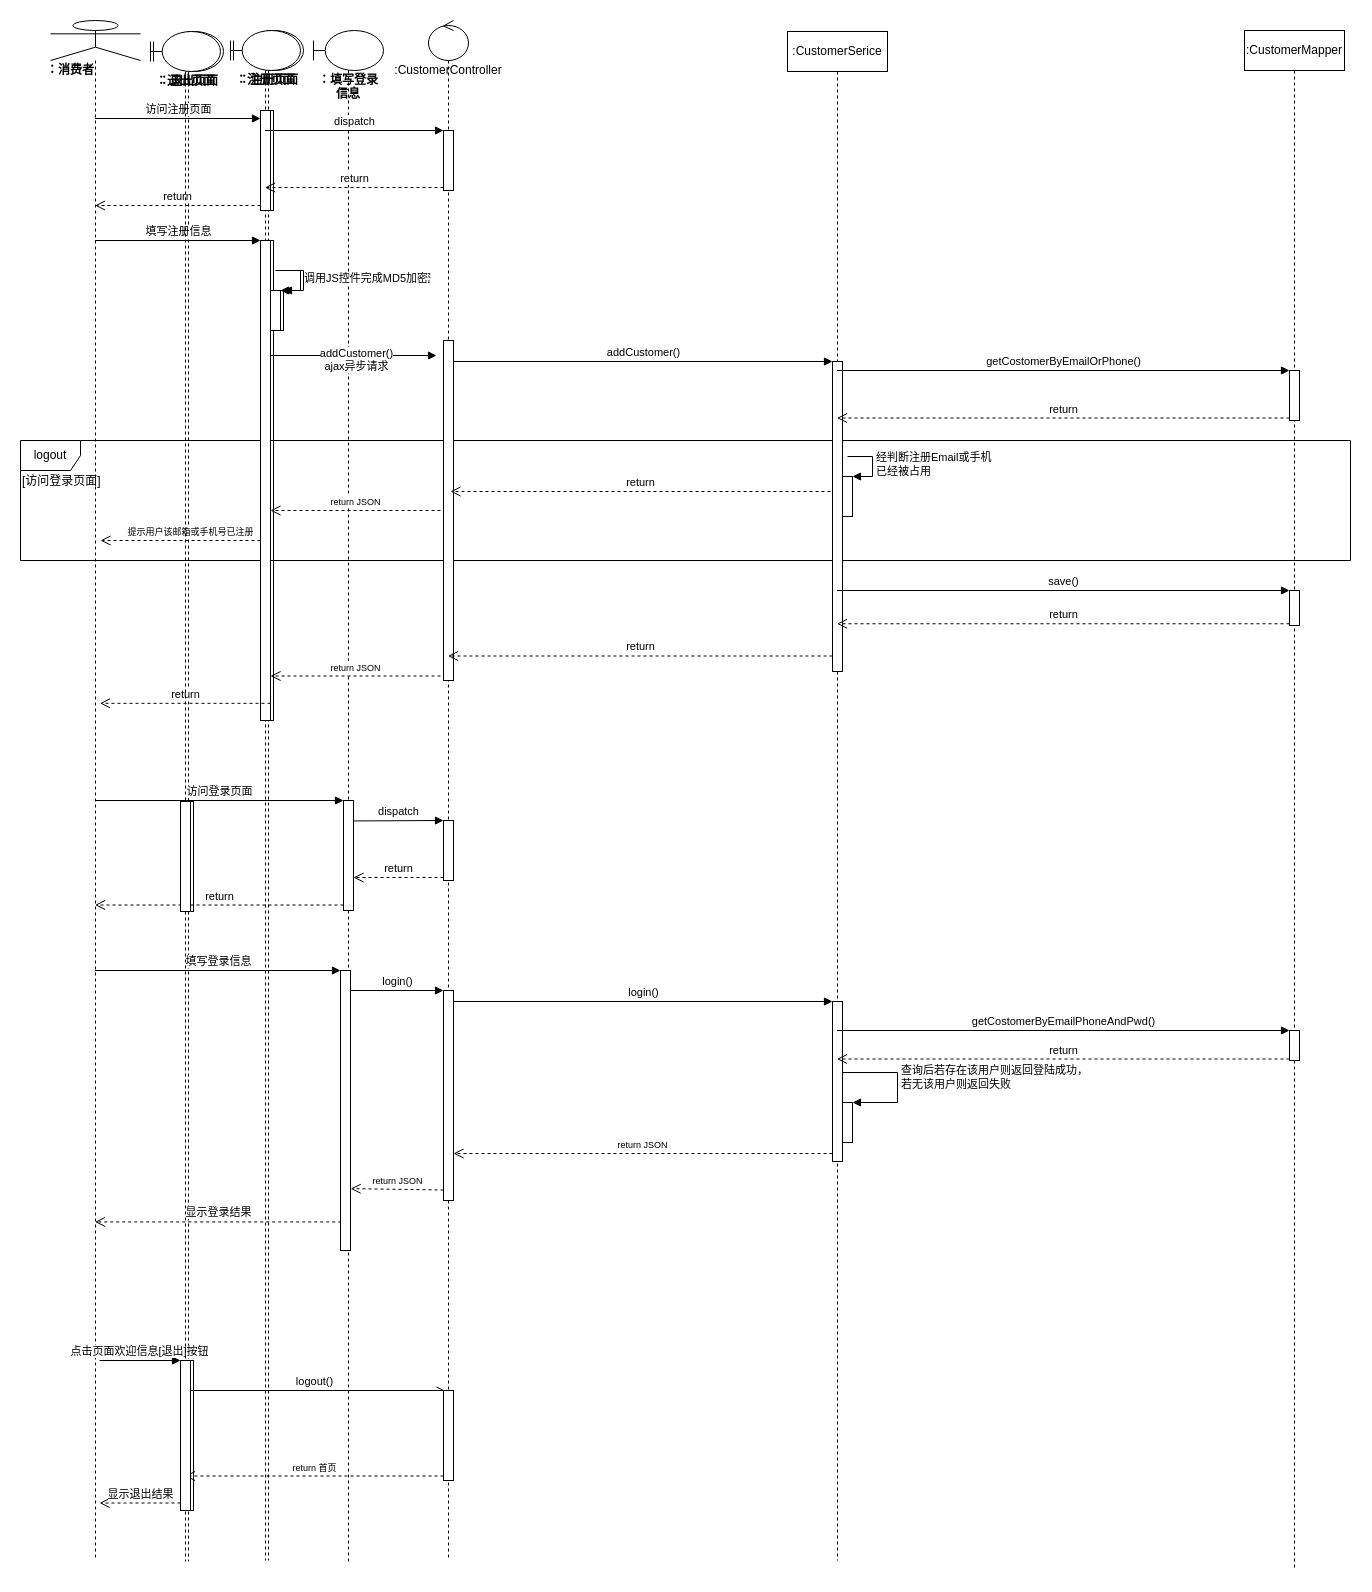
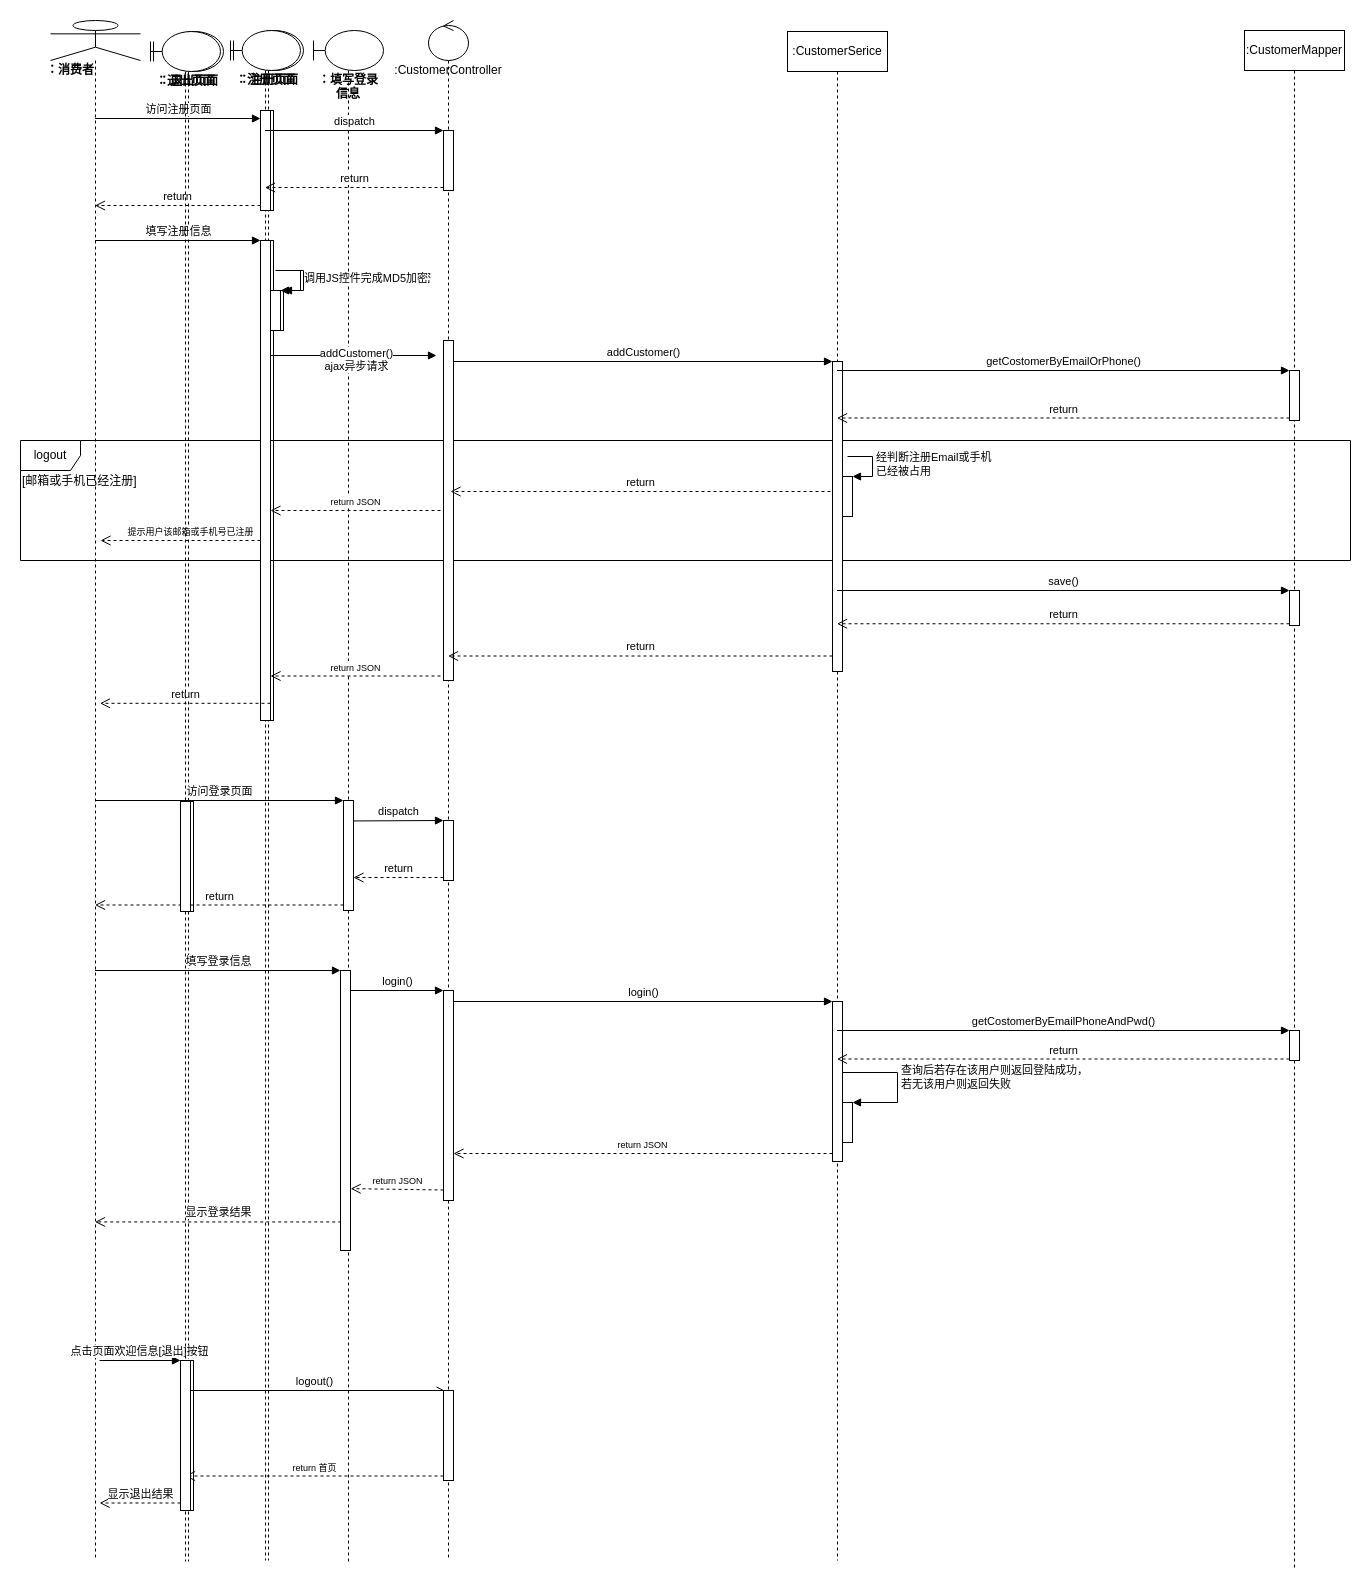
(65, 482) -> (83, 482)
